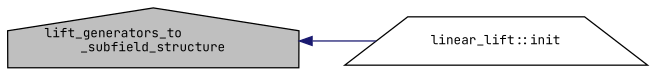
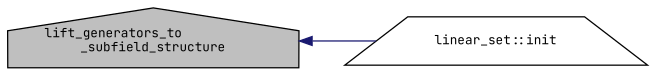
(496, 41) -> (496, 41)
